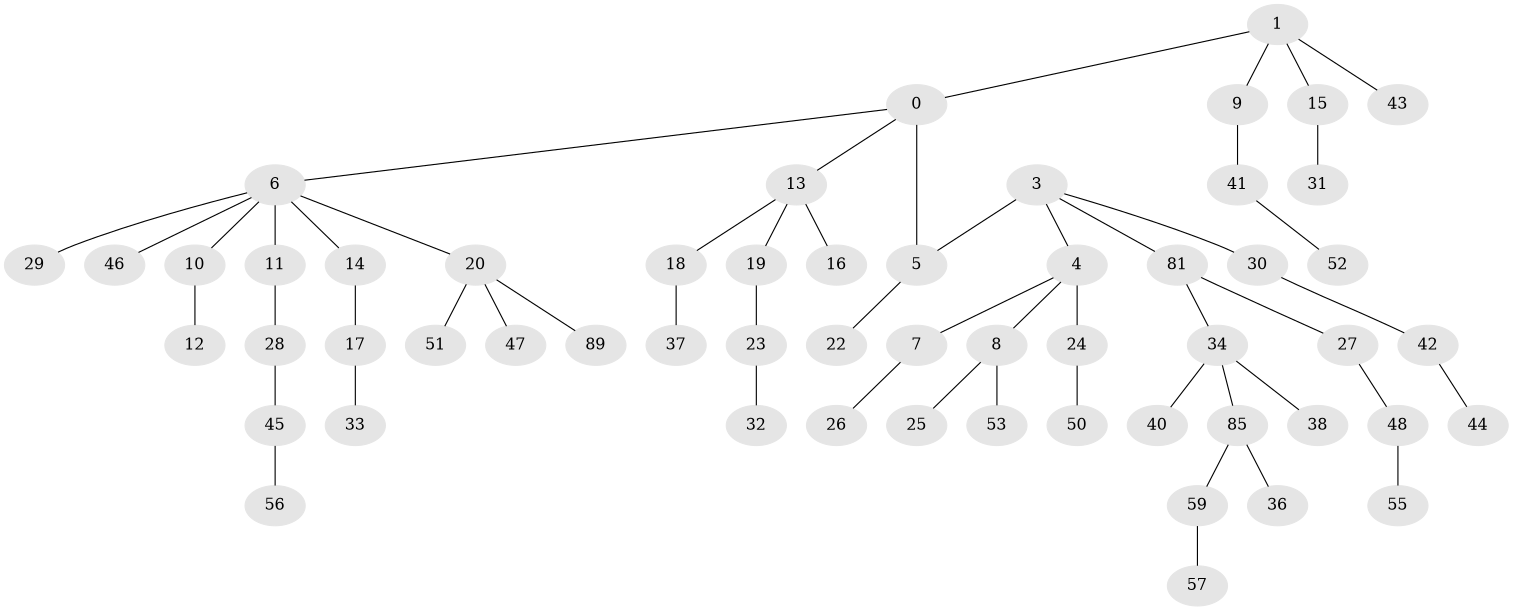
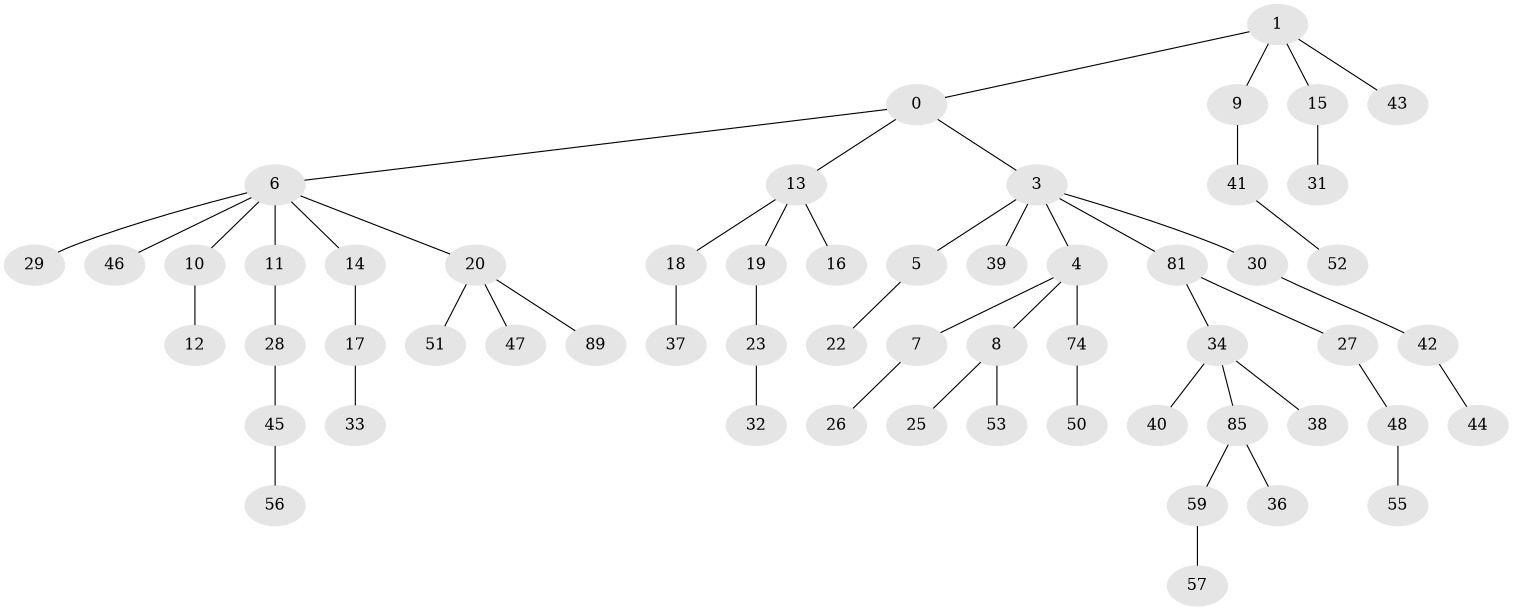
(917, 185) -> (977, 145)
none -> (997, 265)
(1077, 345) -> (1077, 345)
